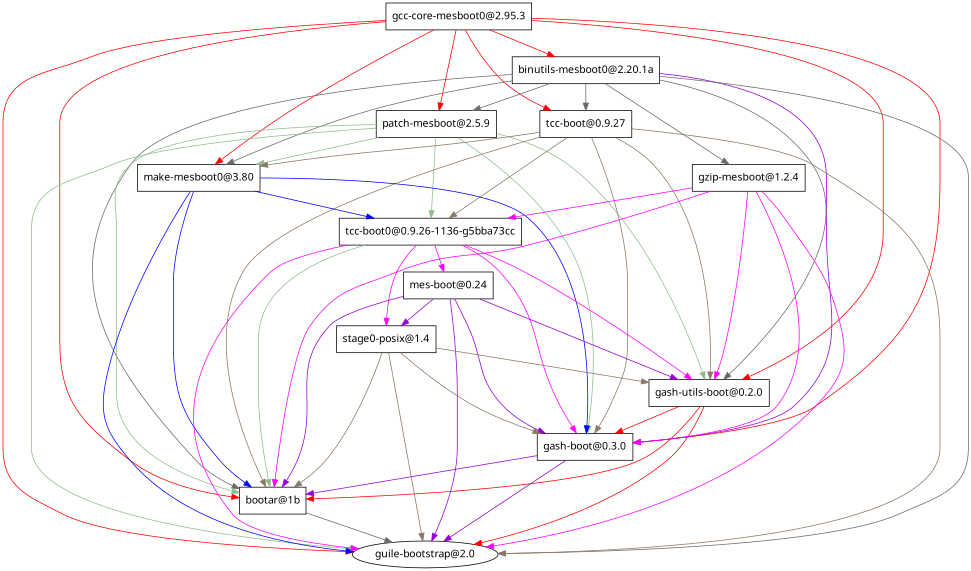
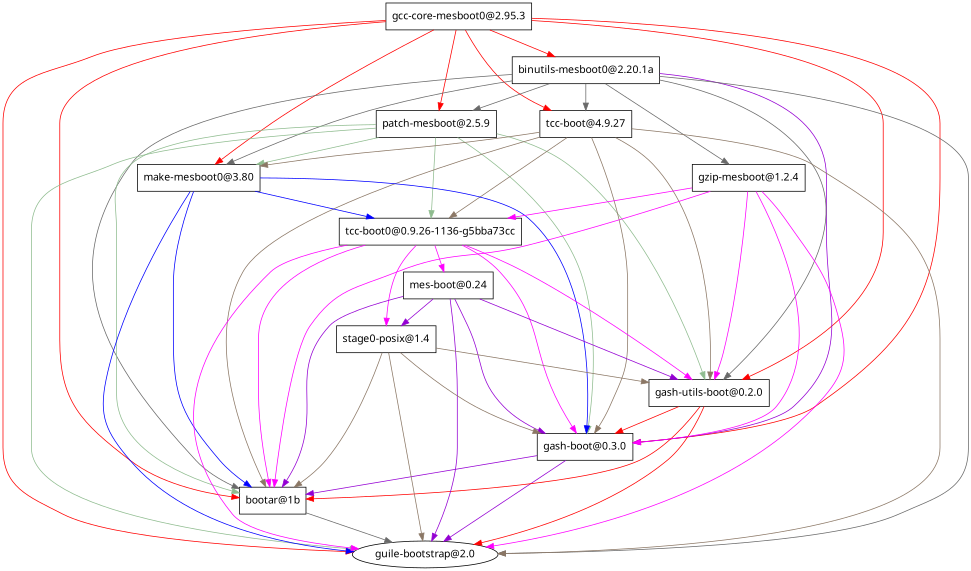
(586, 124) -> (586, 124)
(259, 333) -> (259, 333)
